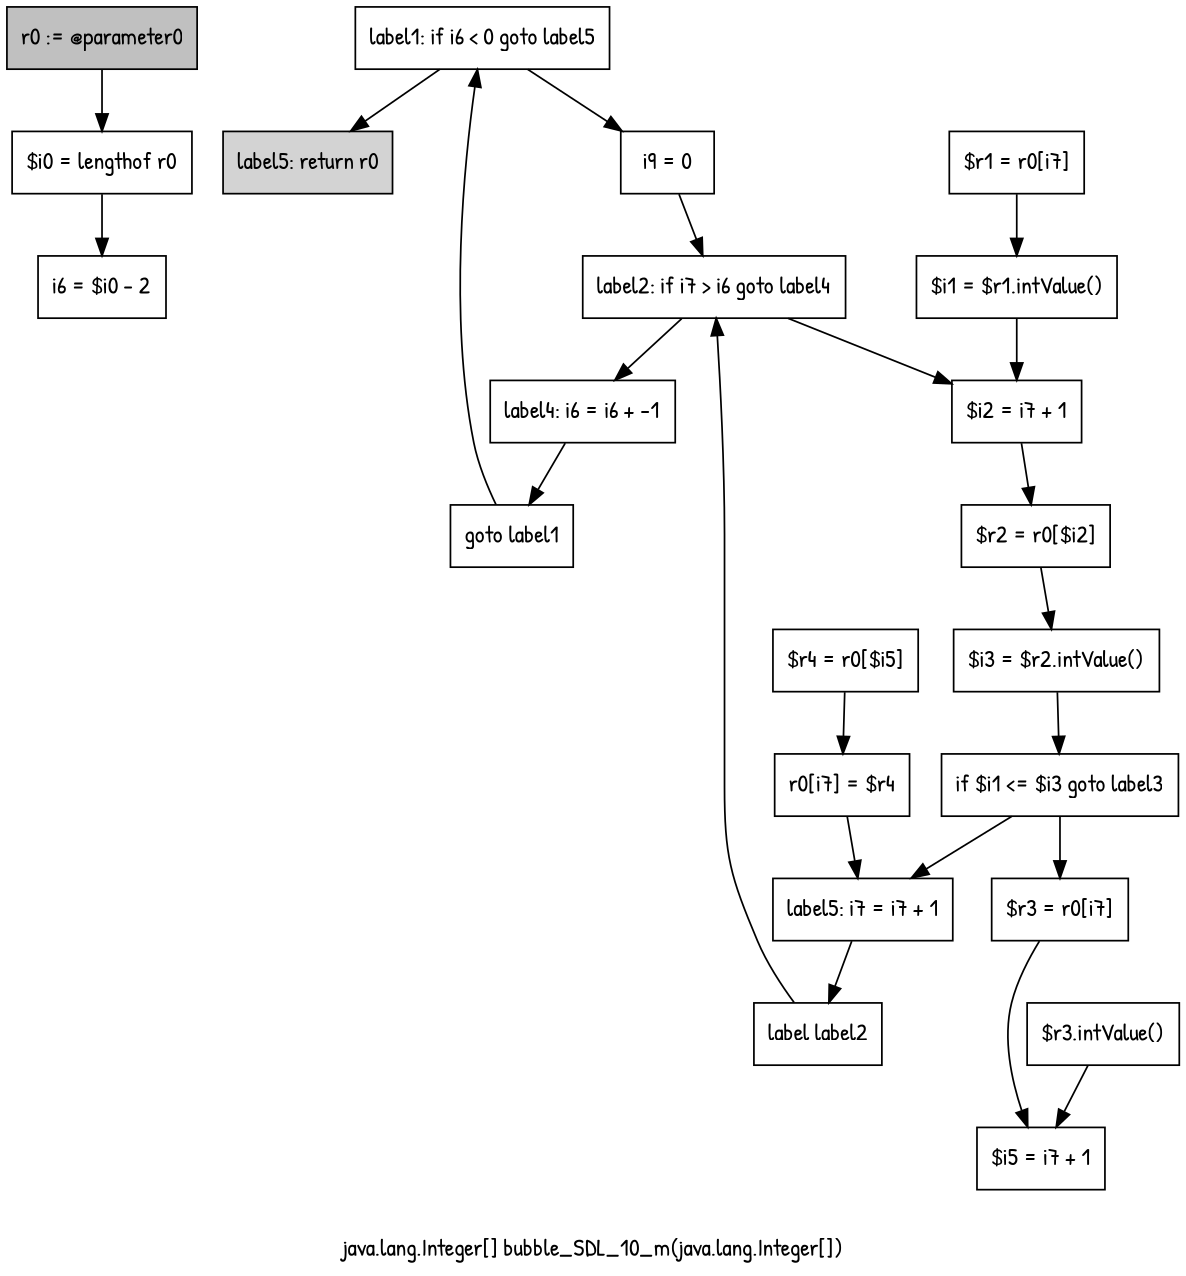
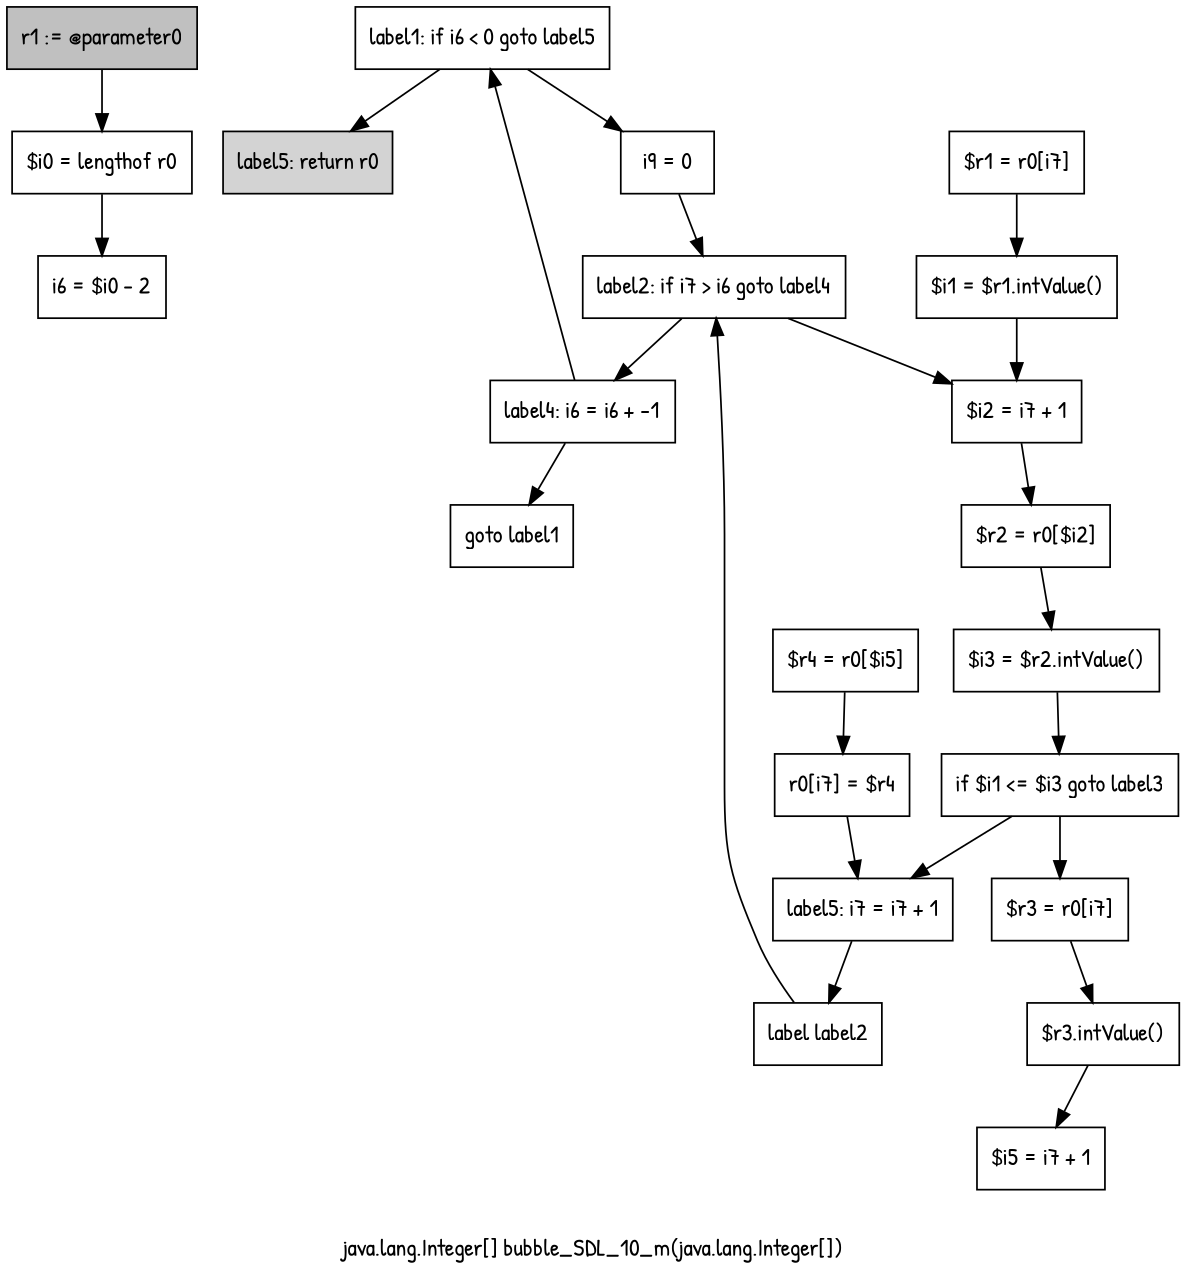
(102, 38) -> (102, 38)
(460, 298) -> (535, 233)
(1009, 1023) -> (1079, 964)
